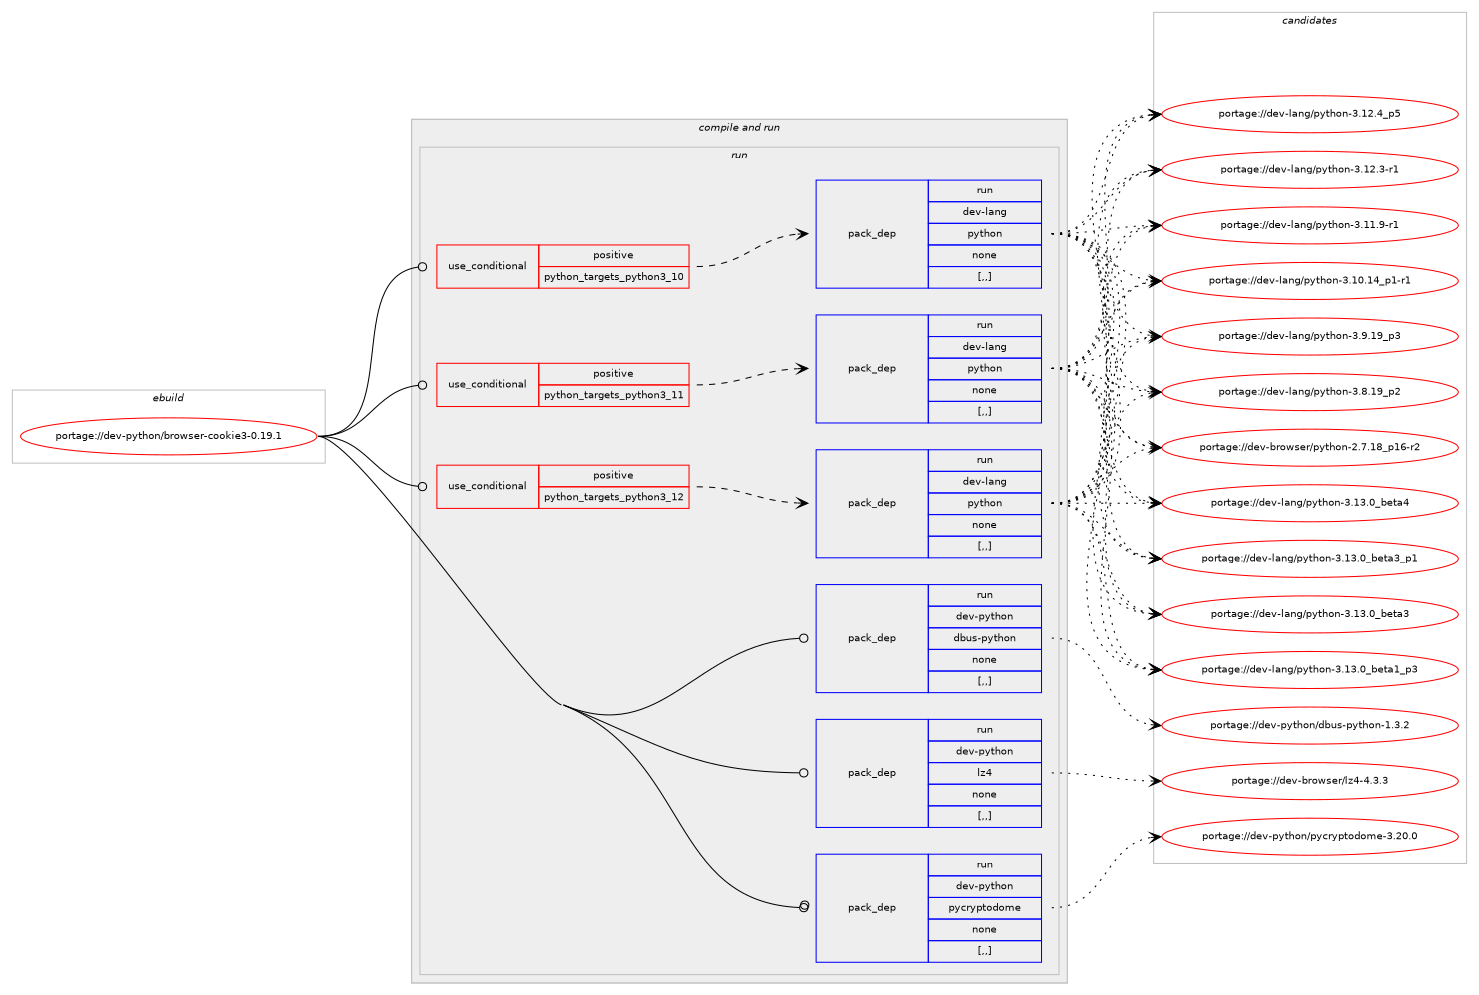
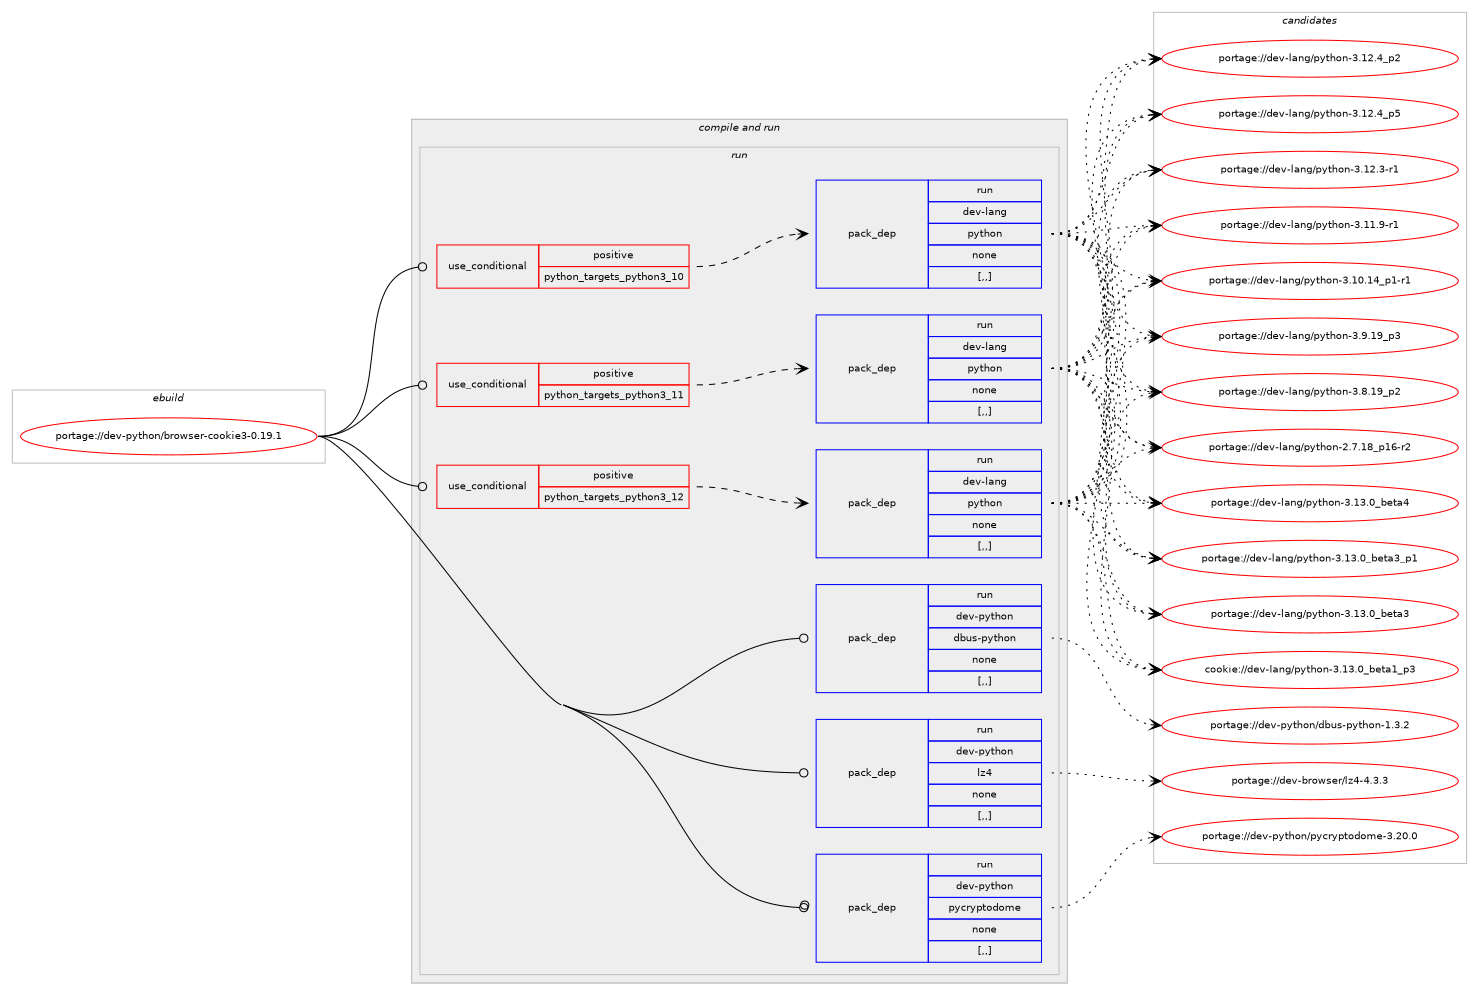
none -> (1310, 59)
(1310, 448) -> (1310, 448)
(1310, 670) -> (1310, 670)
